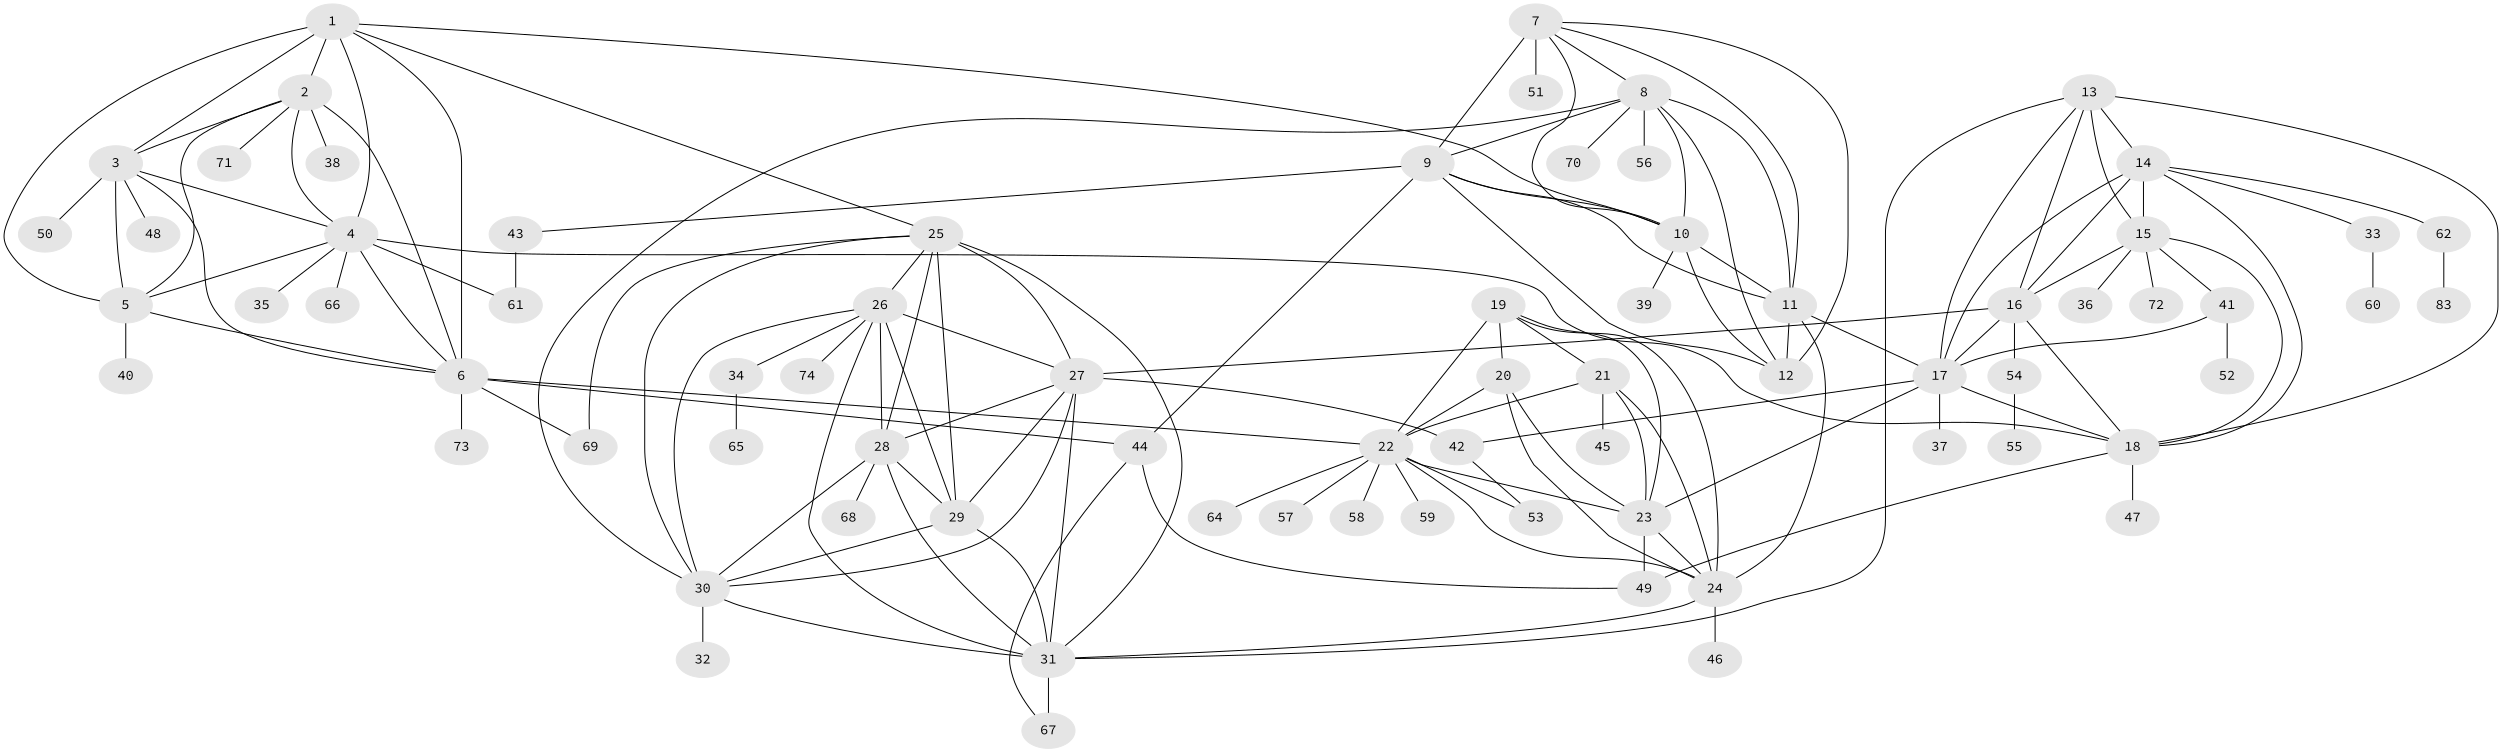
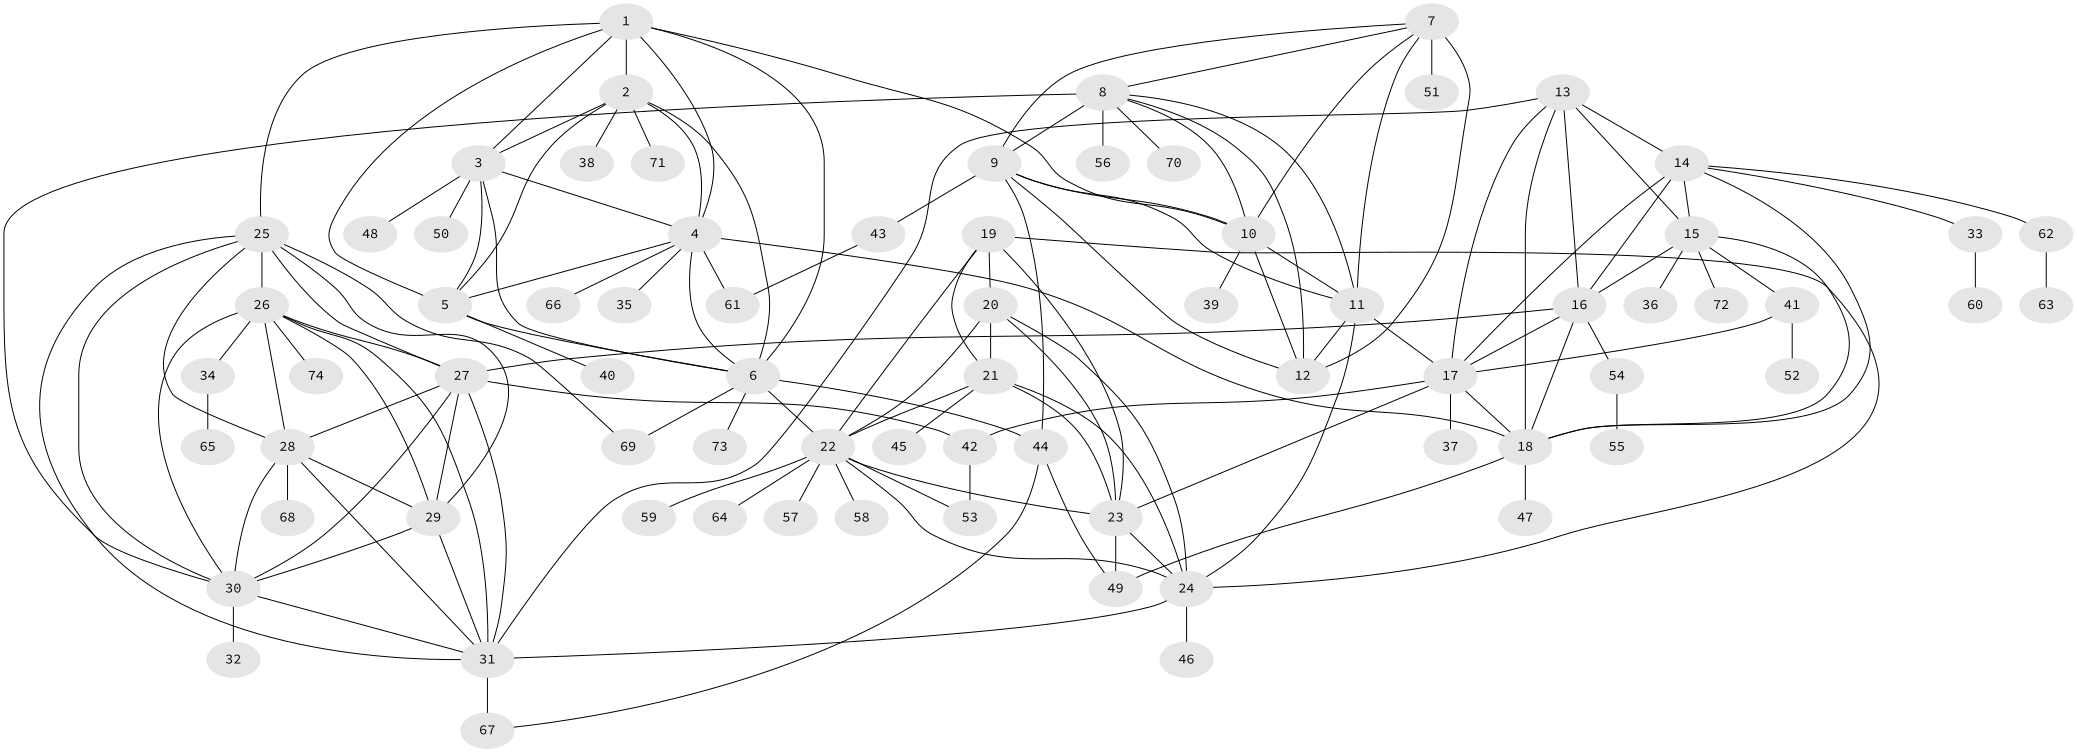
(2444, 305) -> (2046, 305)
none -> (991, 343)
